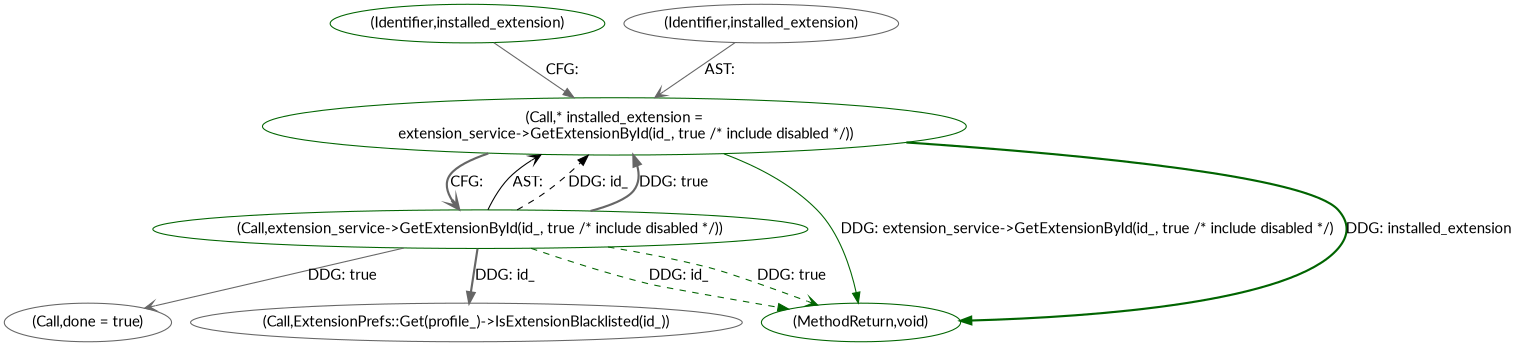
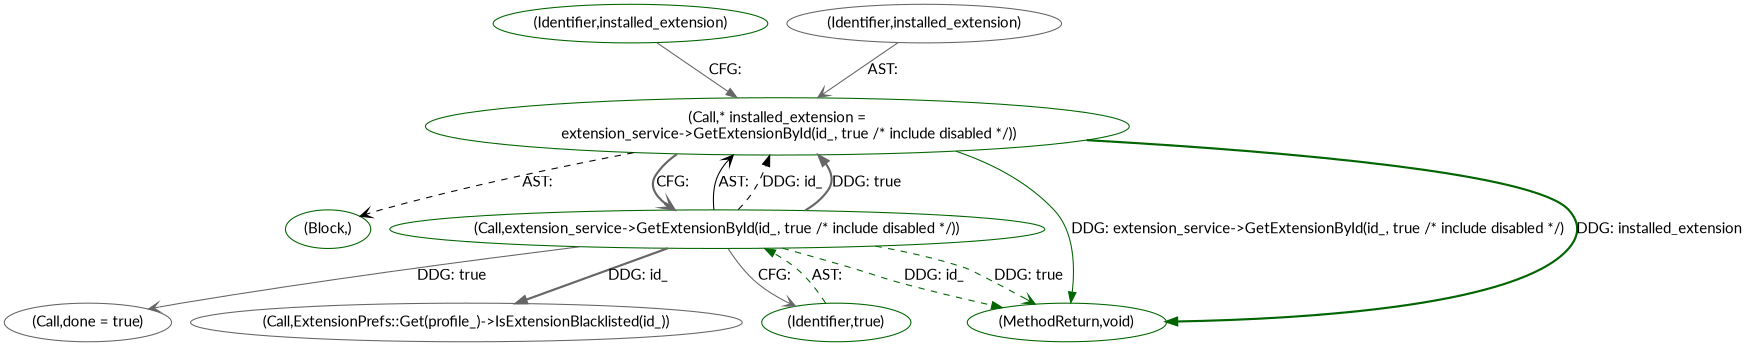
none -> (328, 229)
none -> (836, 322)
